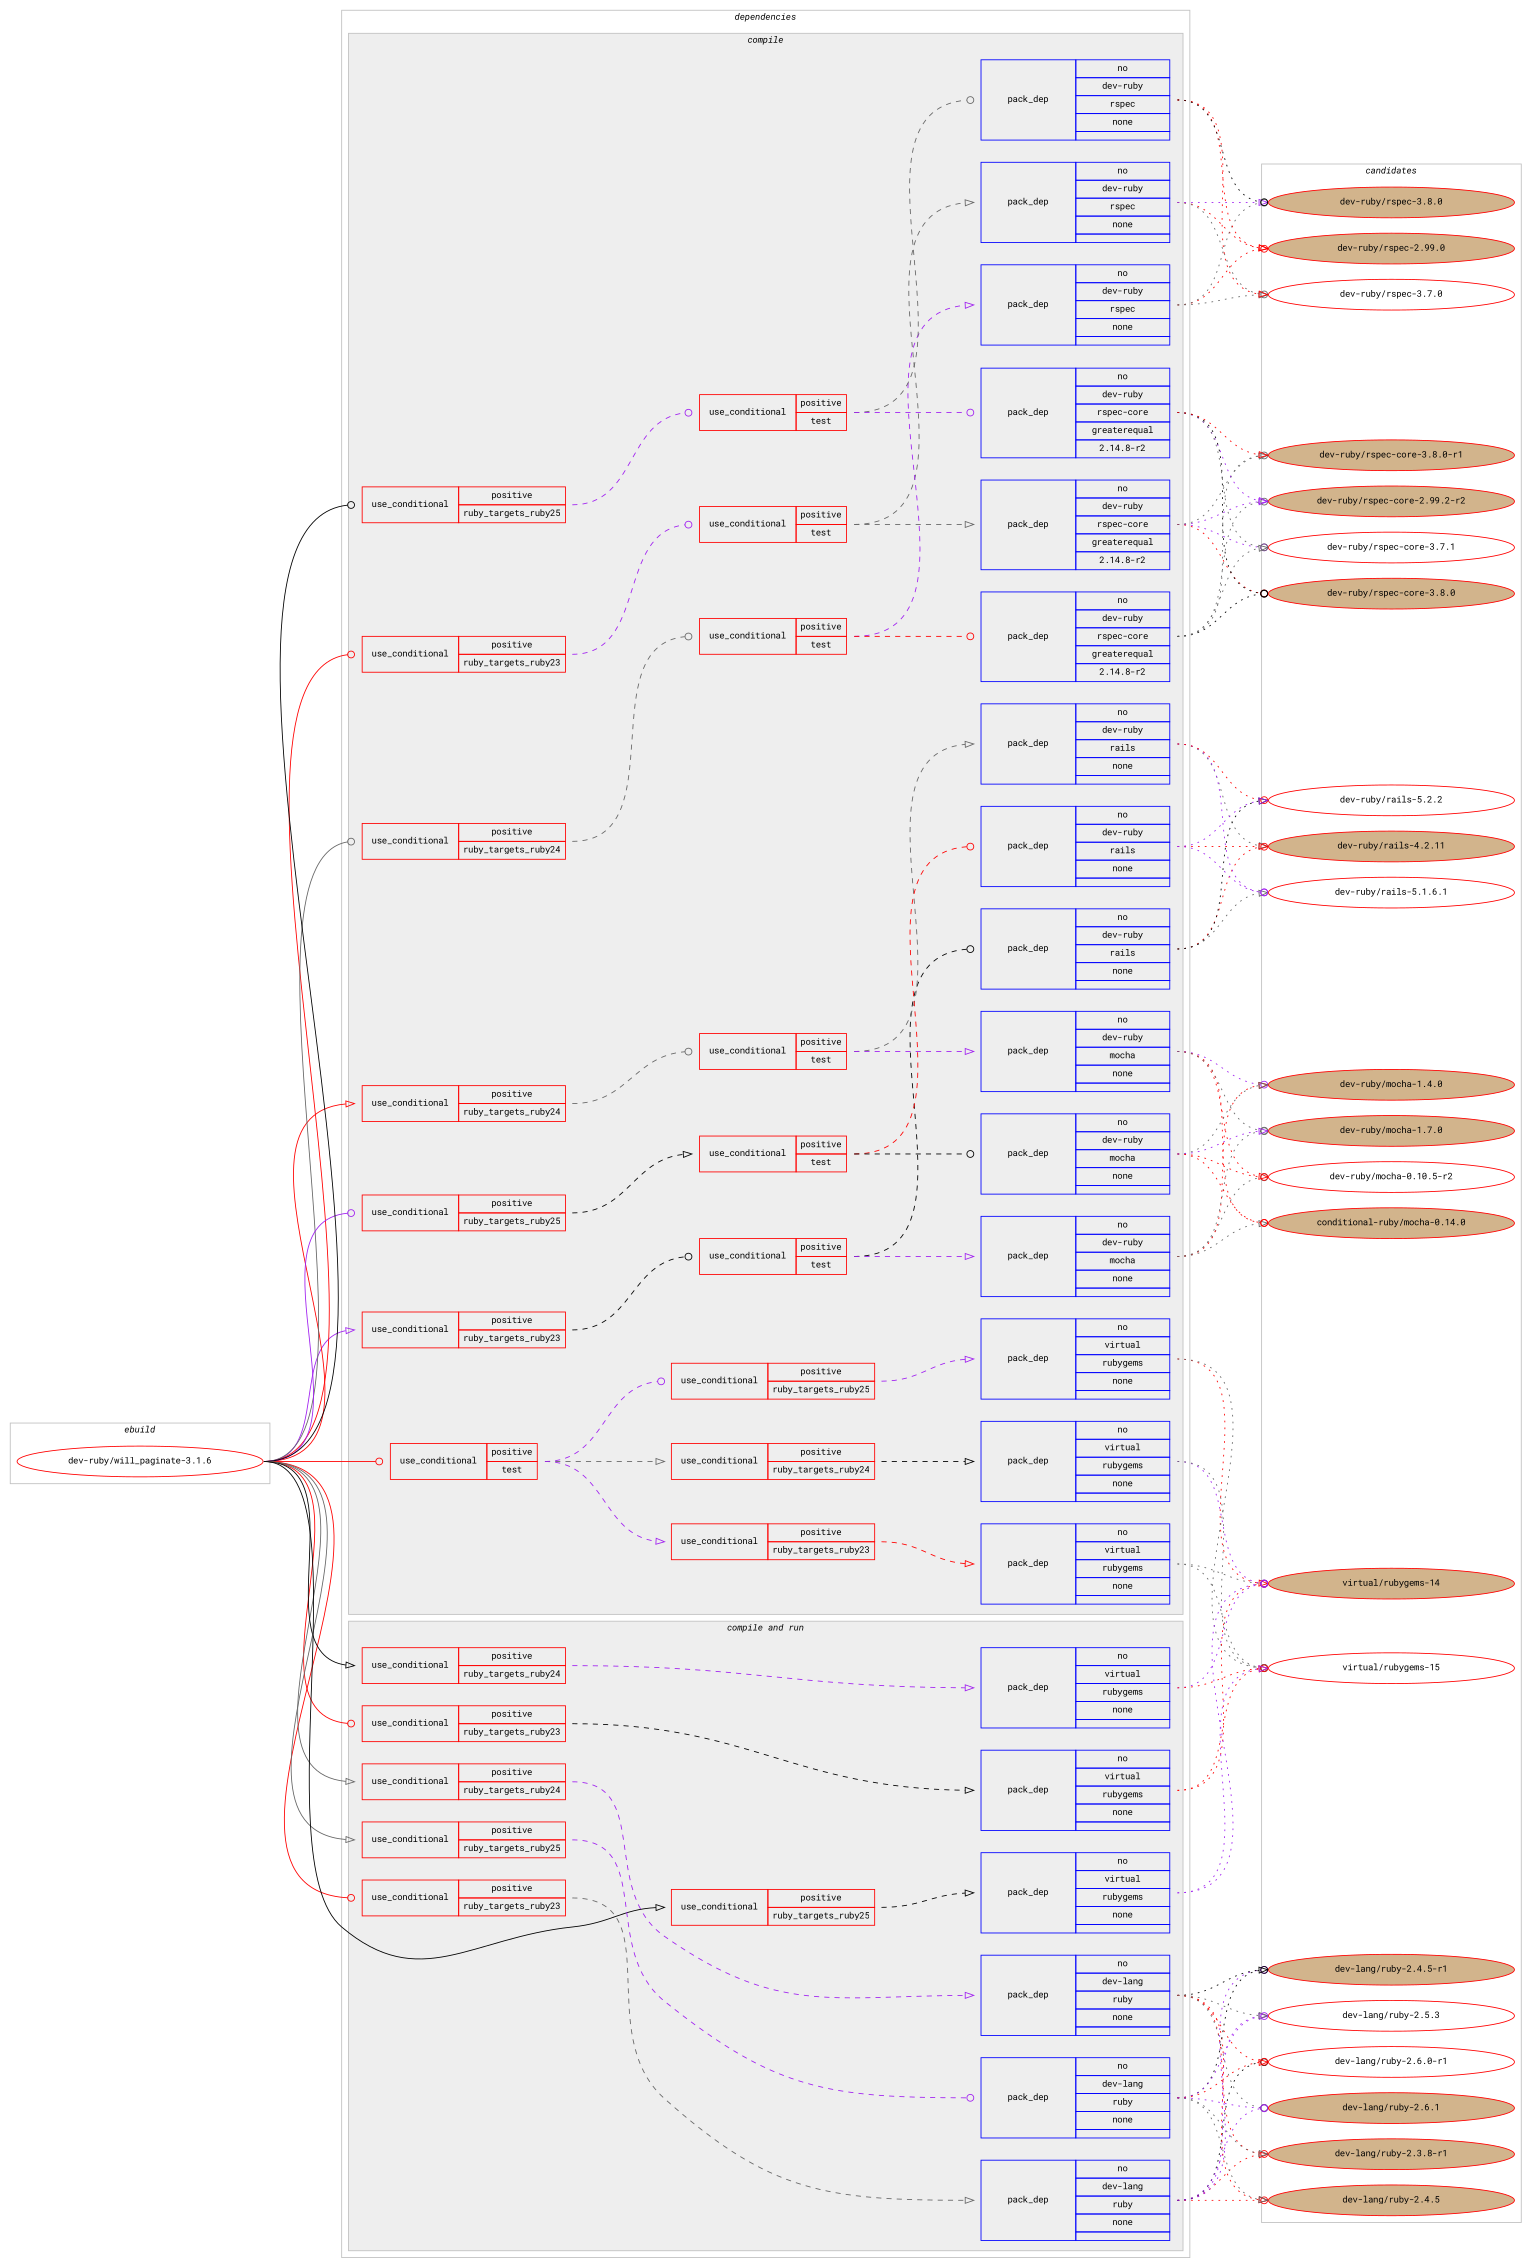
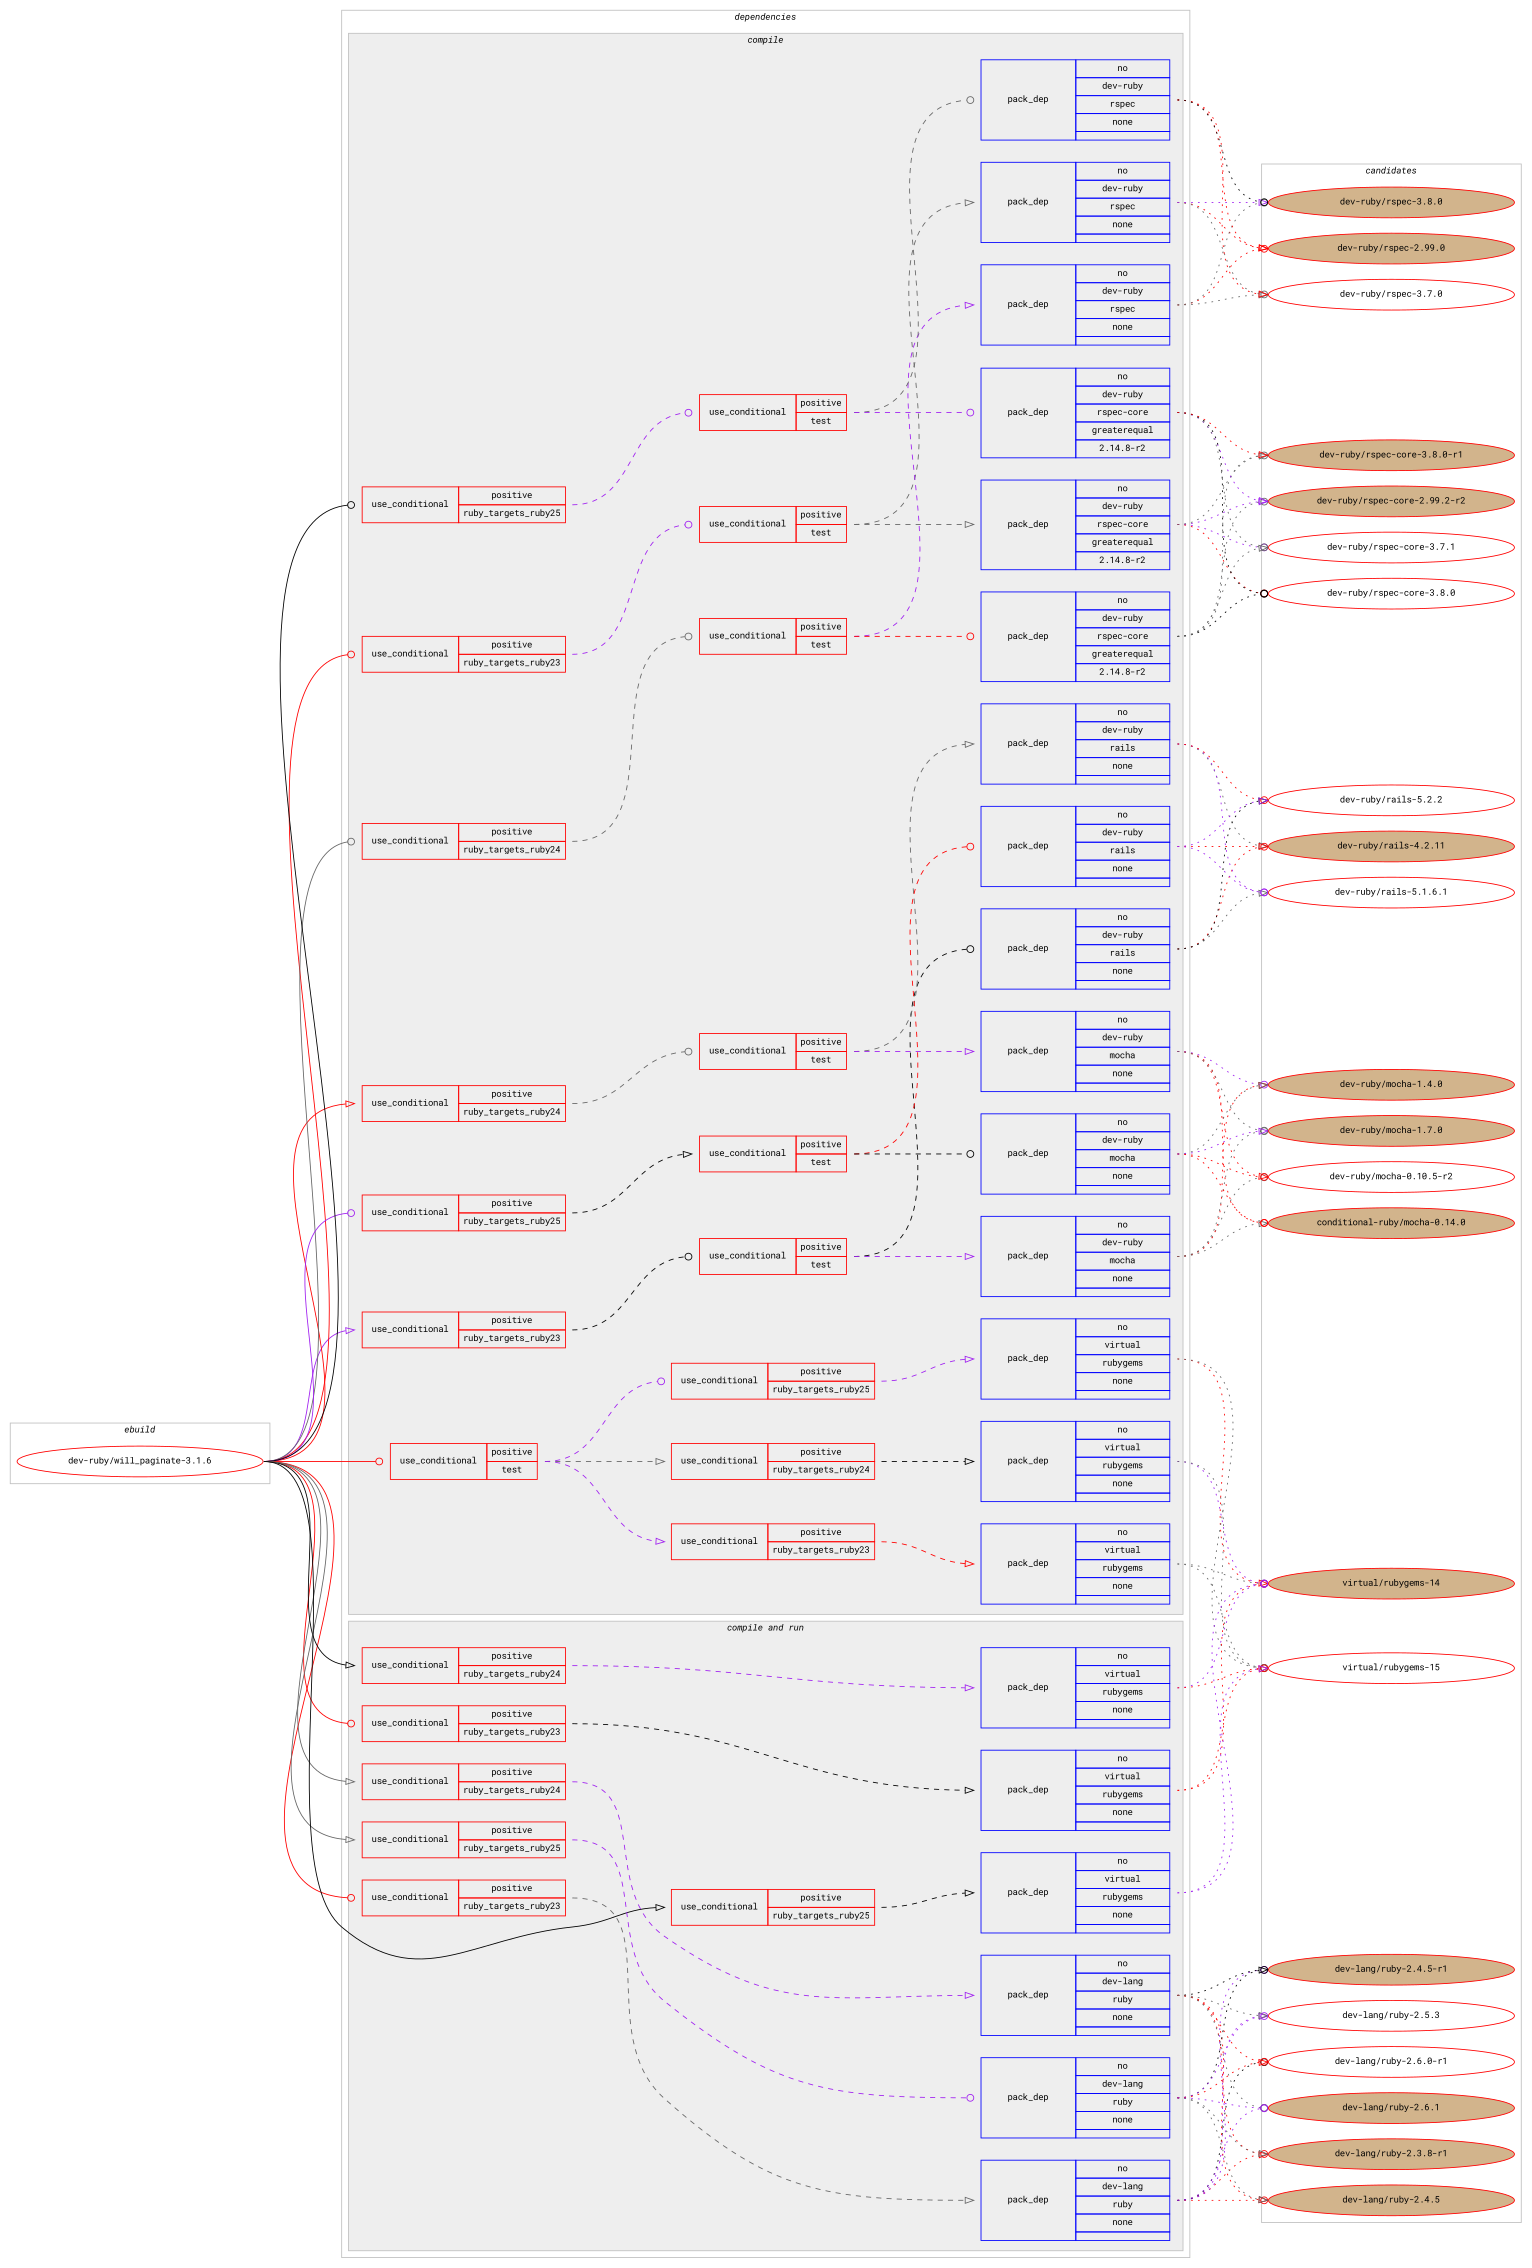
(1391, 594) -> (1391, 594)
